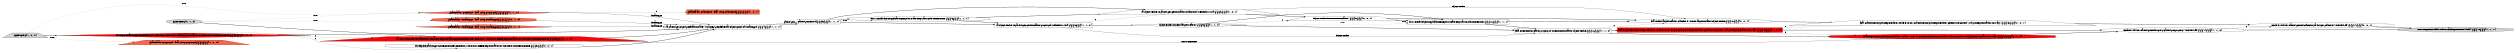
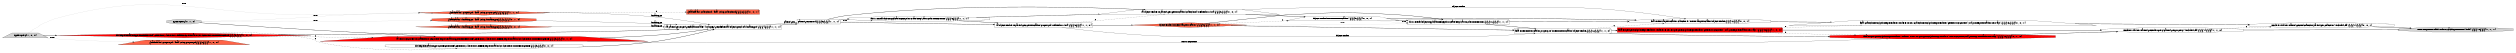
(1189, 25) -> (1189, 25)
